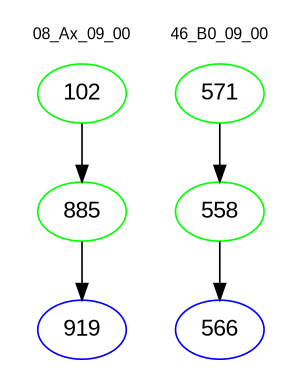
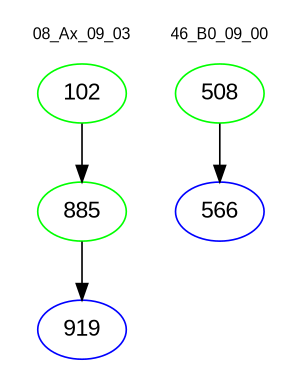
(82, 35) -> (82, 35)
(220, 93) -> none
(220, 212) -> (220, 93)
